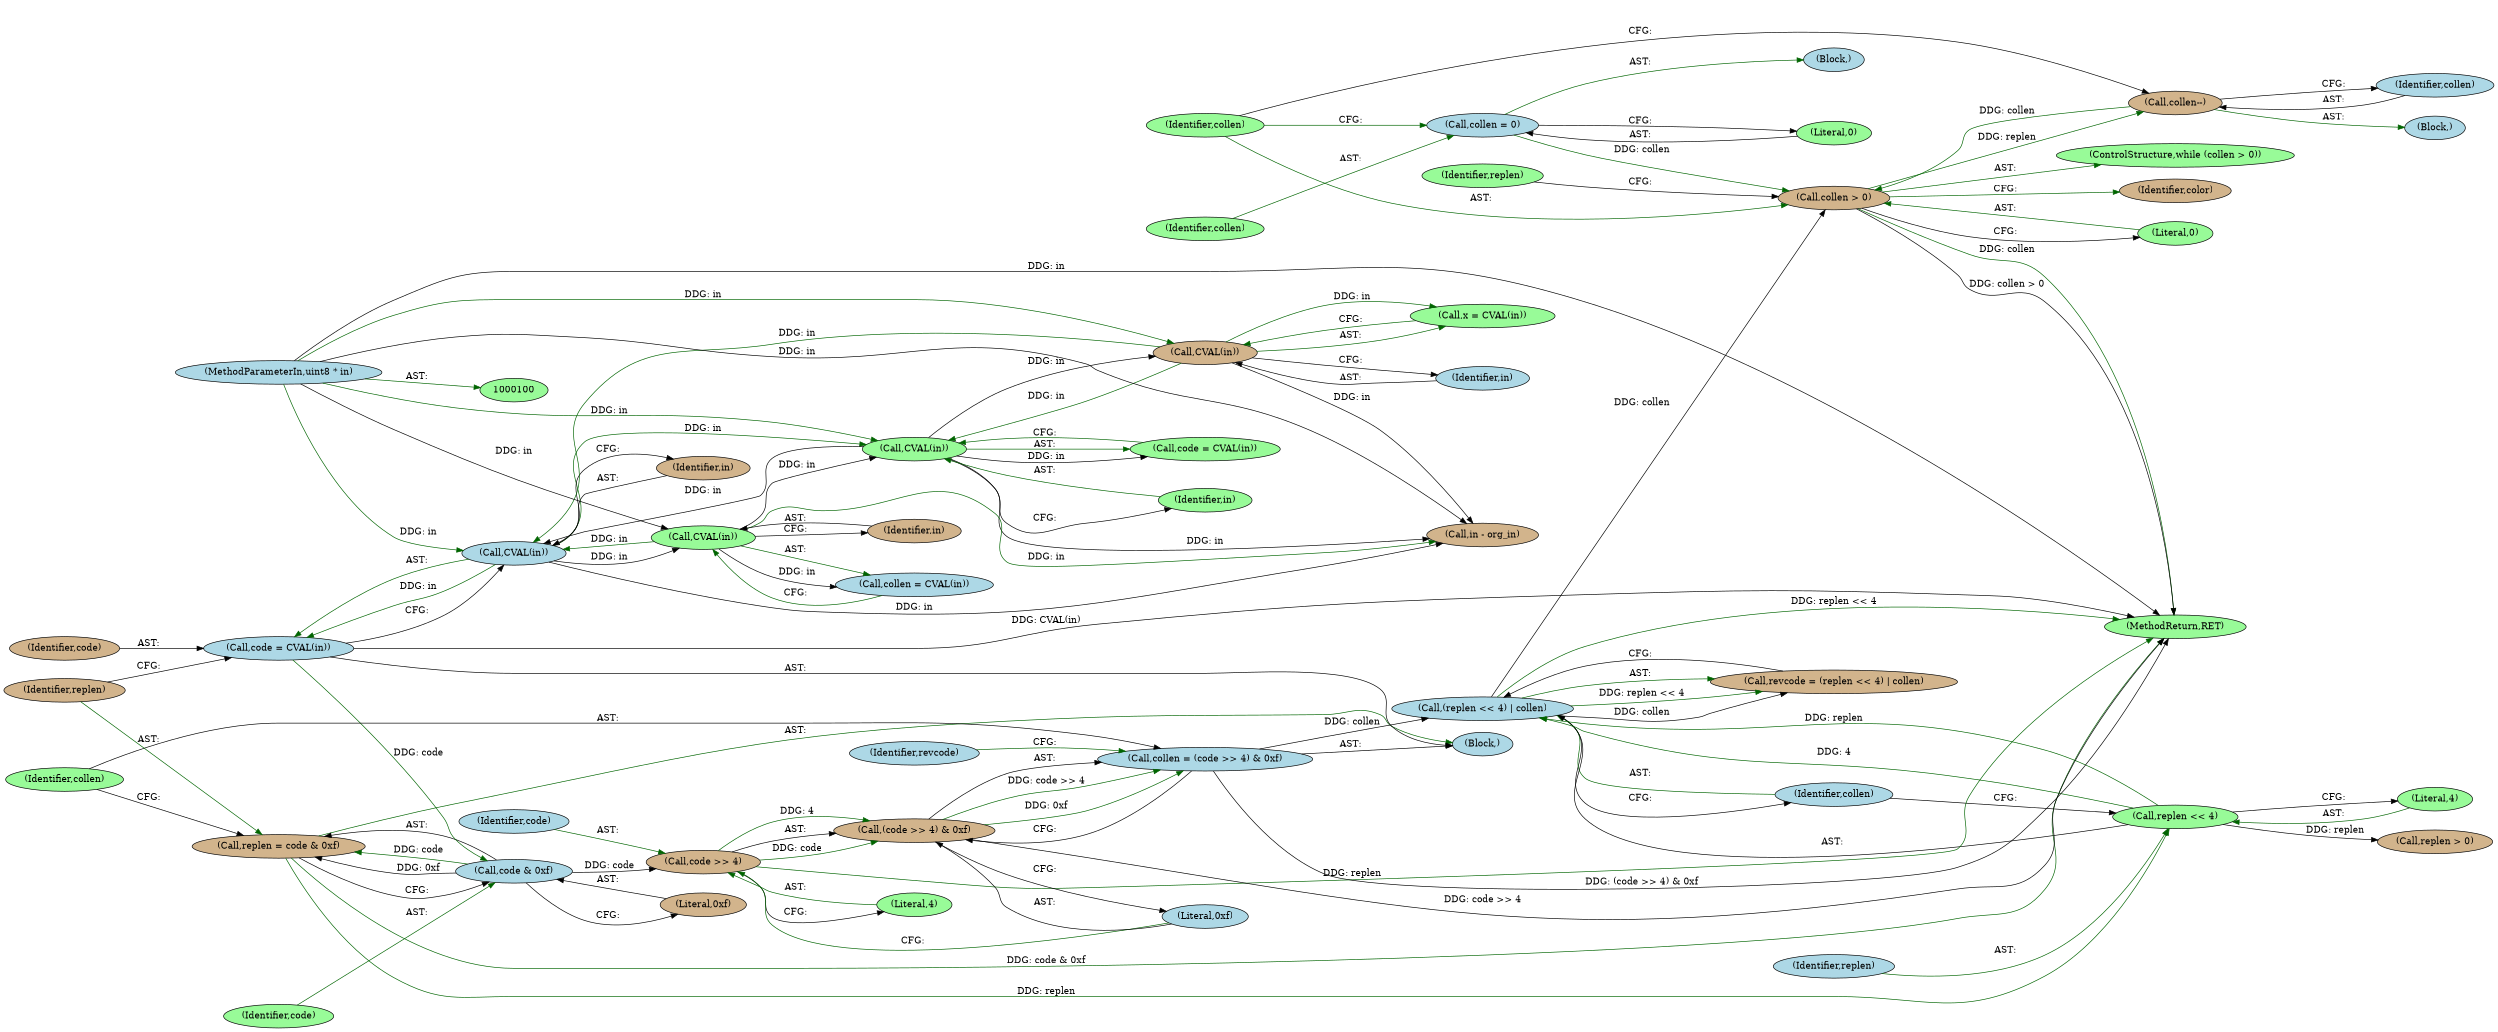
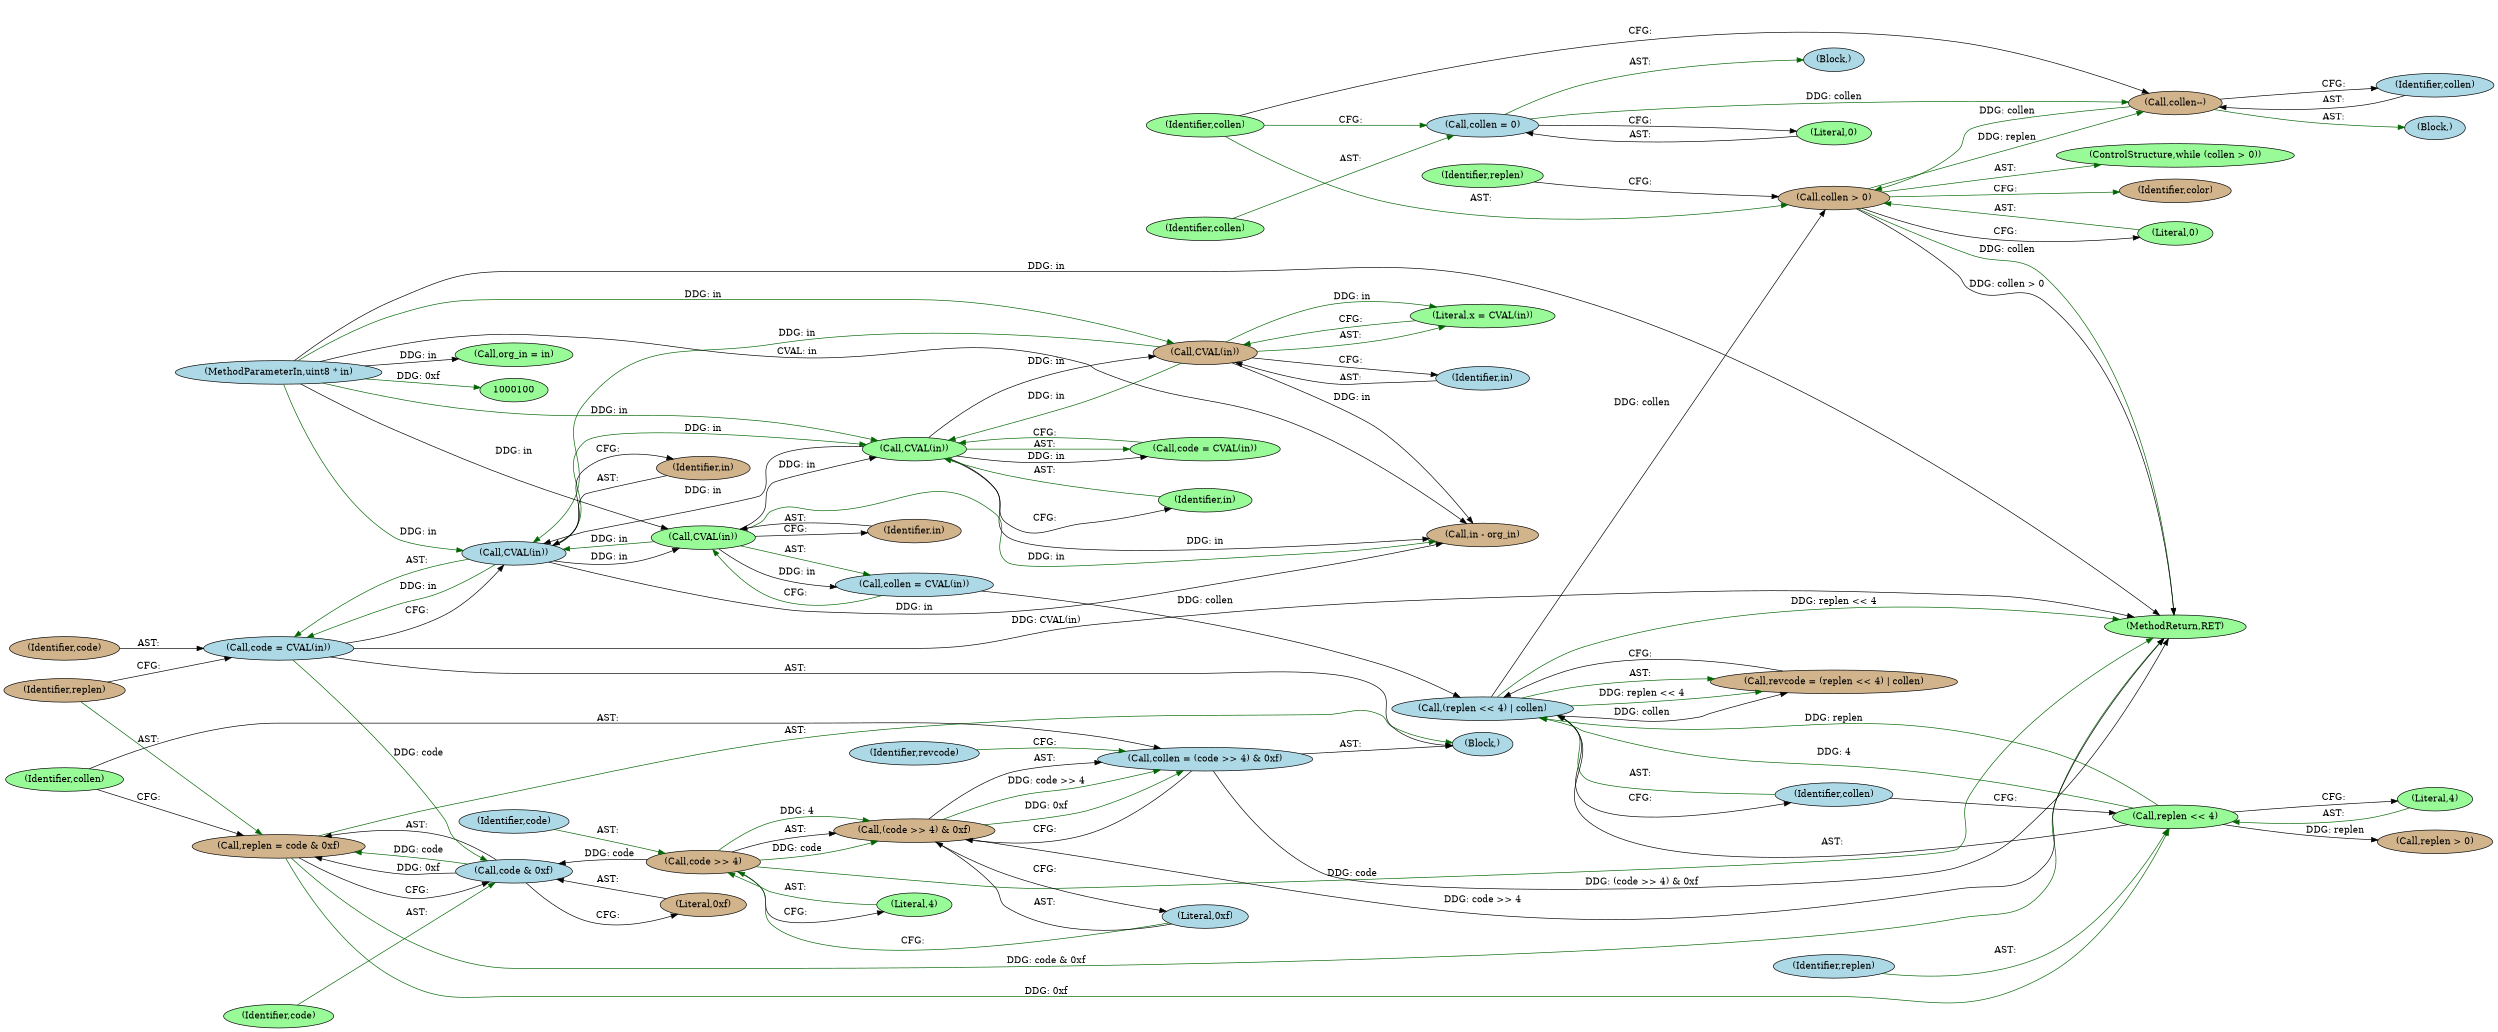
(1647, 167) -> (1826, 103)
(1483, 316) -> (1483, 316)
(797, 352) -> (797, 352)
none -> (514, 355)
(418, 377) -> (418, 377)
(1341, 734) -> (1222, 626)
(611, 872) -> (606, 860)
(1352, 874) -> (1352, 874)
(1046, 992) -> (1046, 992)
